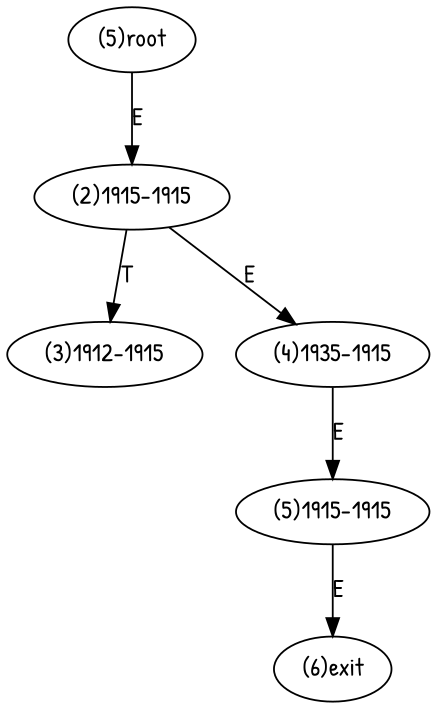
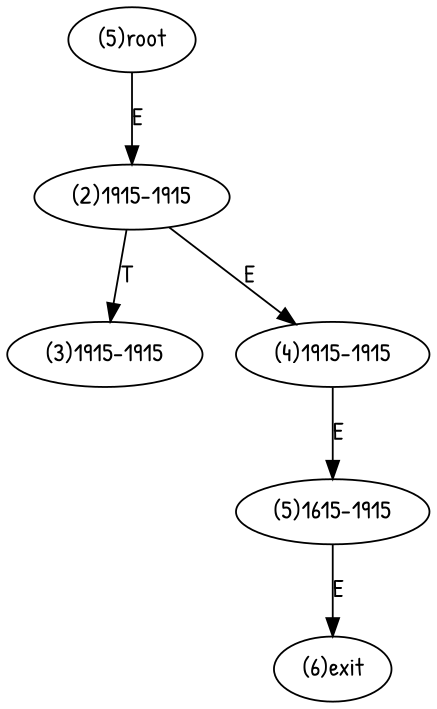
(105, 354) -> (105, 354)
(333, 354) -> (333, 354)
(333, 512) -> (333, 512)
